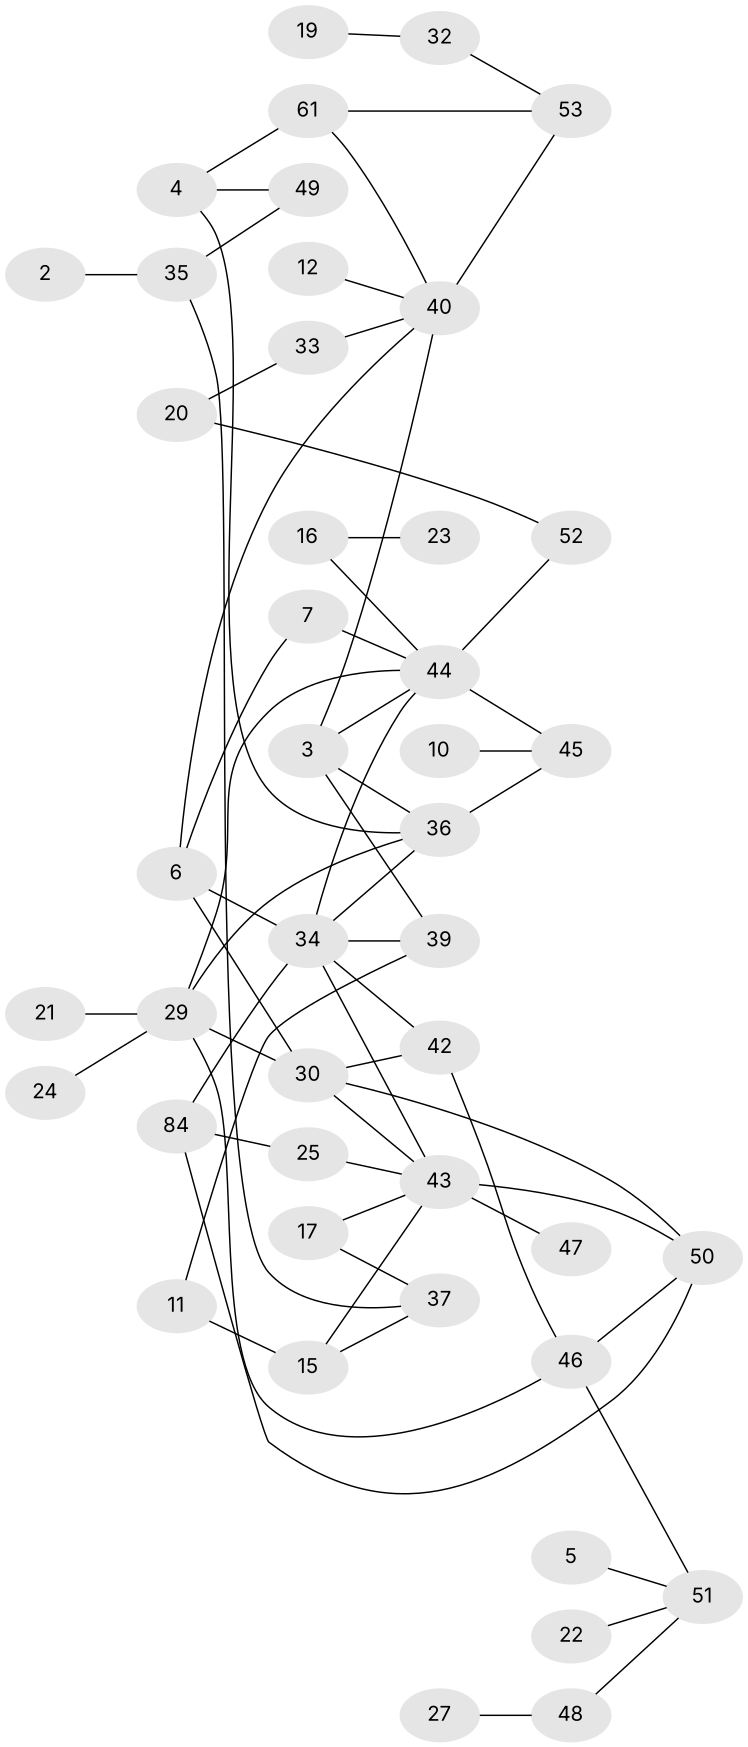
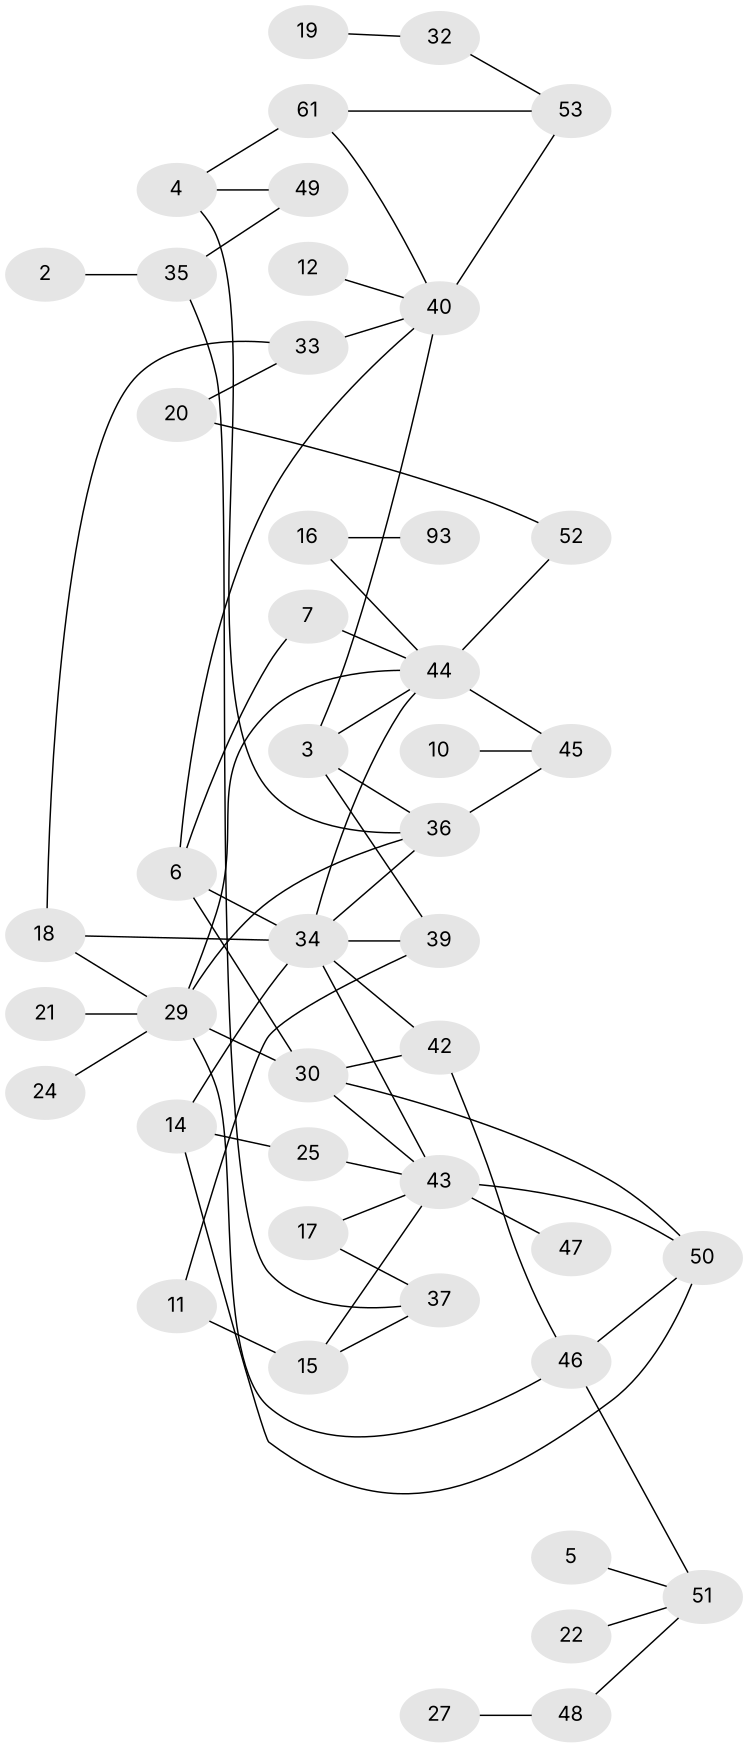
(440, 538) -> (440, 538)
none -> (45, 935)
(177, 1127) -> (177, 1127)
